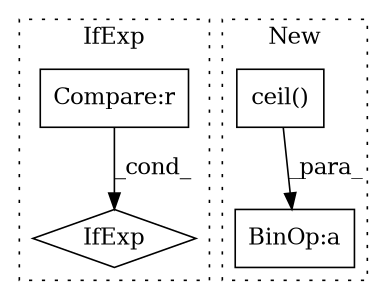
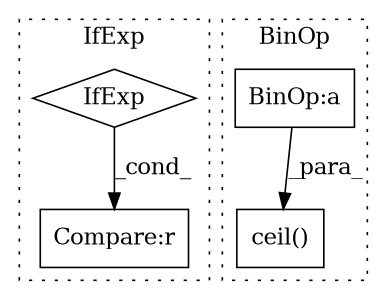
(295, 38) -> (295, 38)
(114, 160) -> (114, 160)
(287, 160) -> (288, 160)
